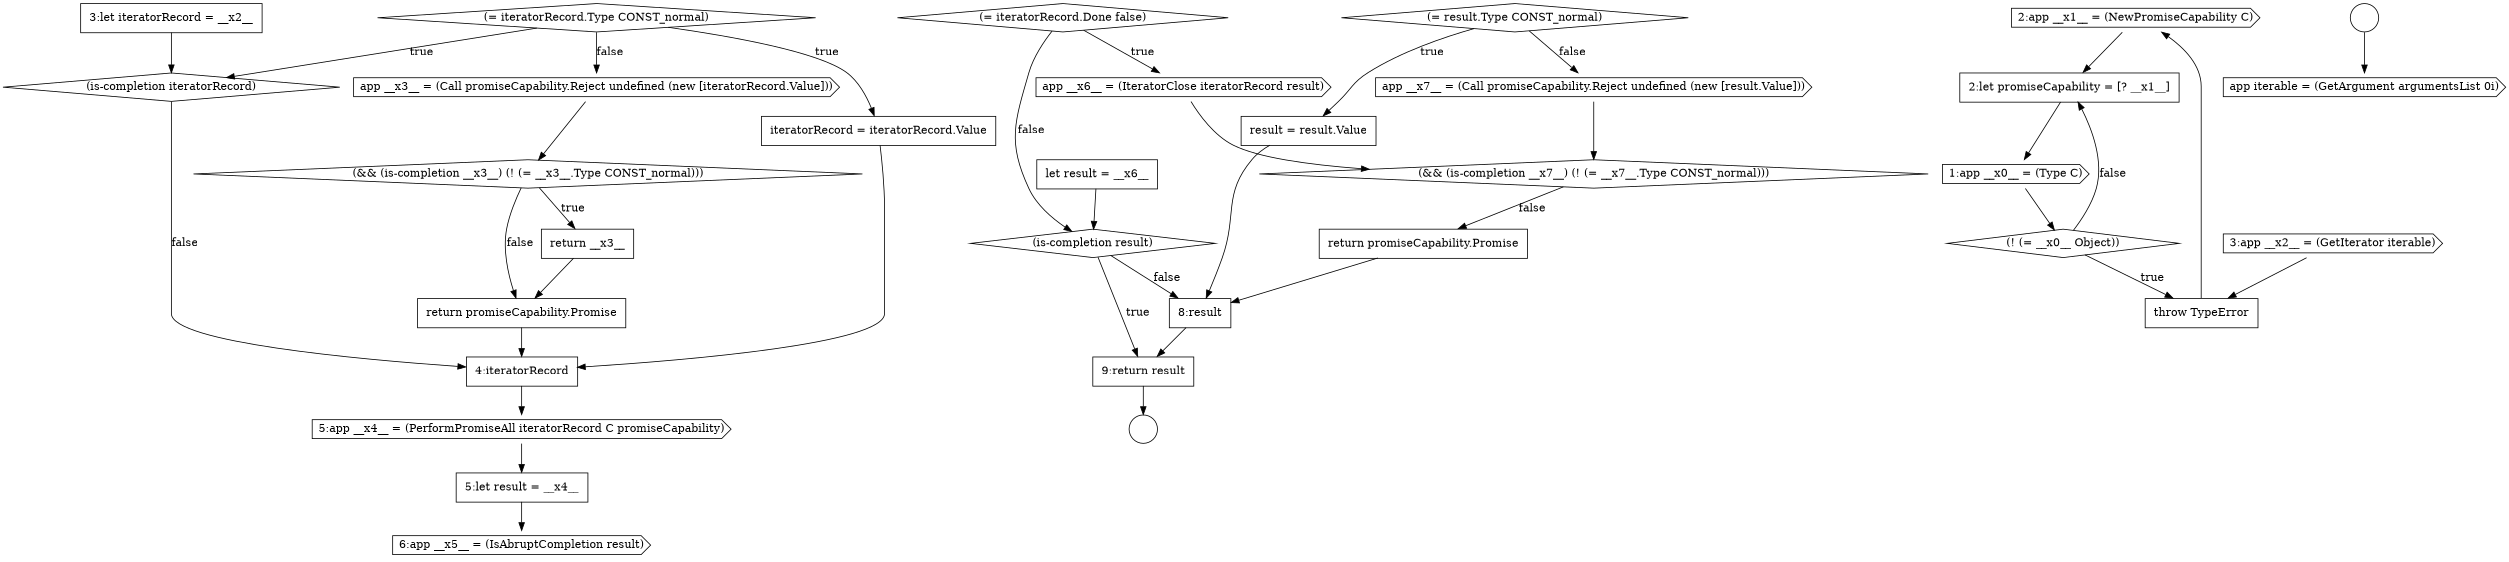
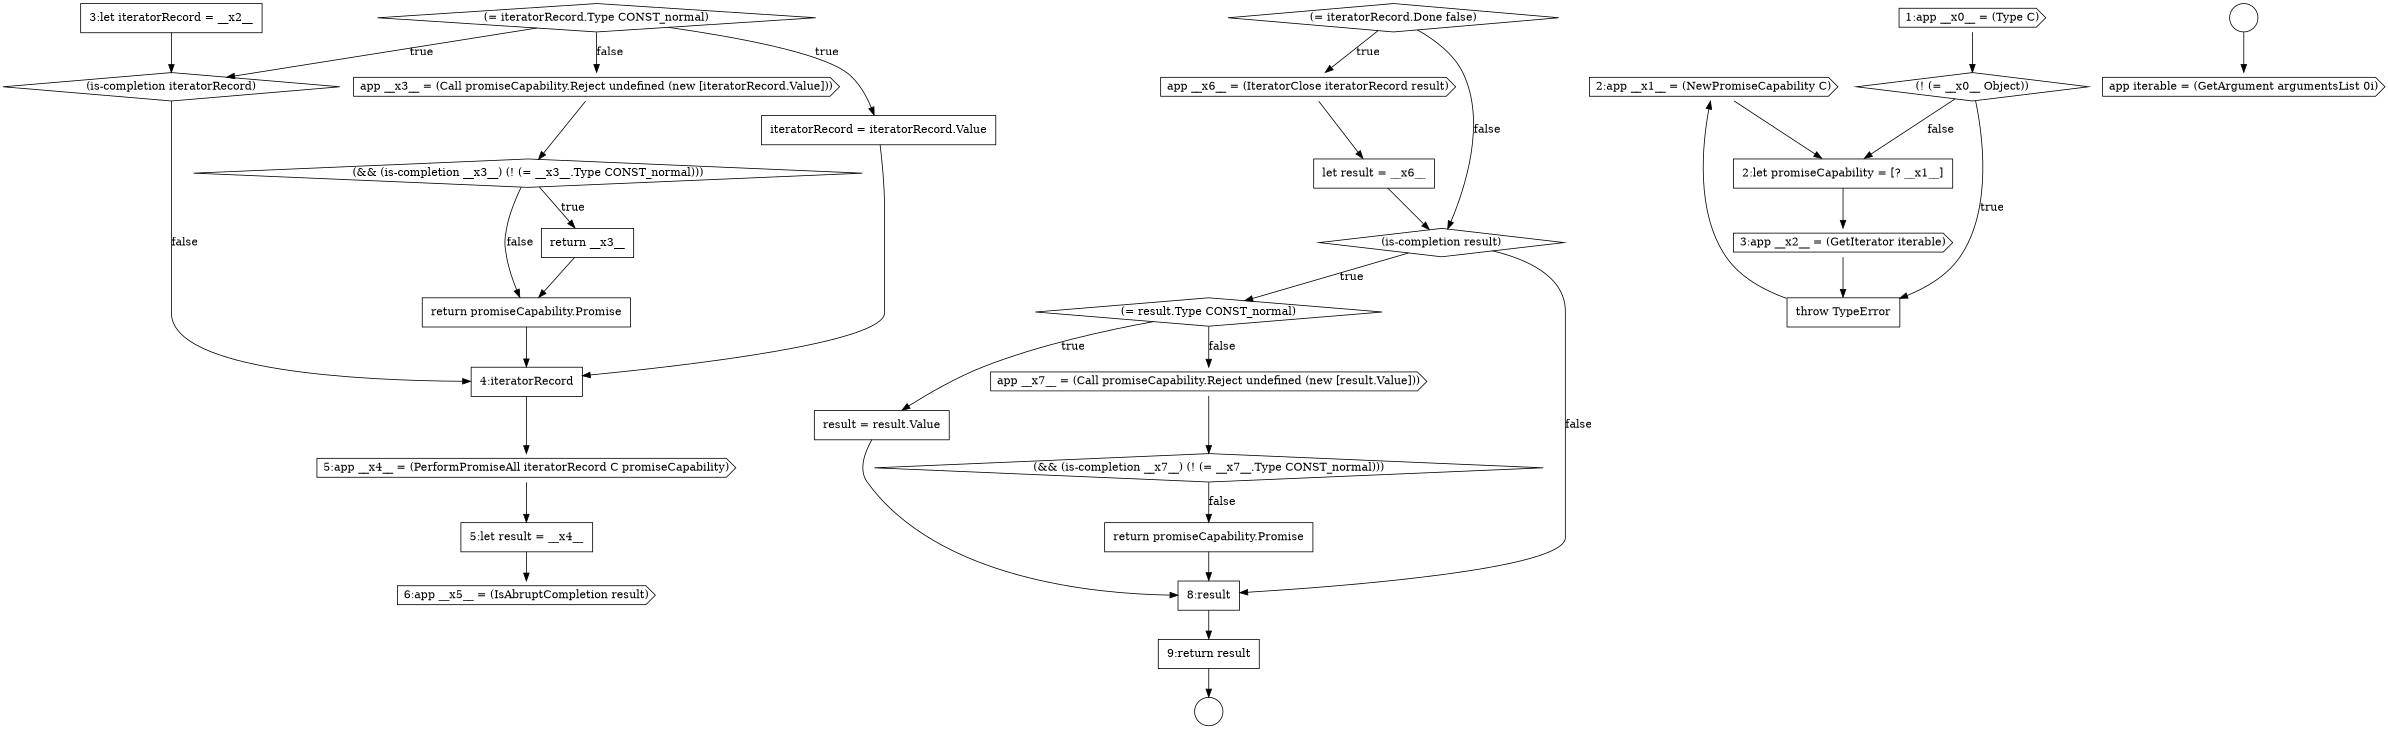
(2045, 127) -> (1843, 204)
(1266, 156) -> (1338, 127)
(1116, 303) -> (1330, 276)
